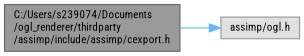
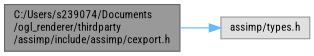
(260, 28) -> (265, 28)
